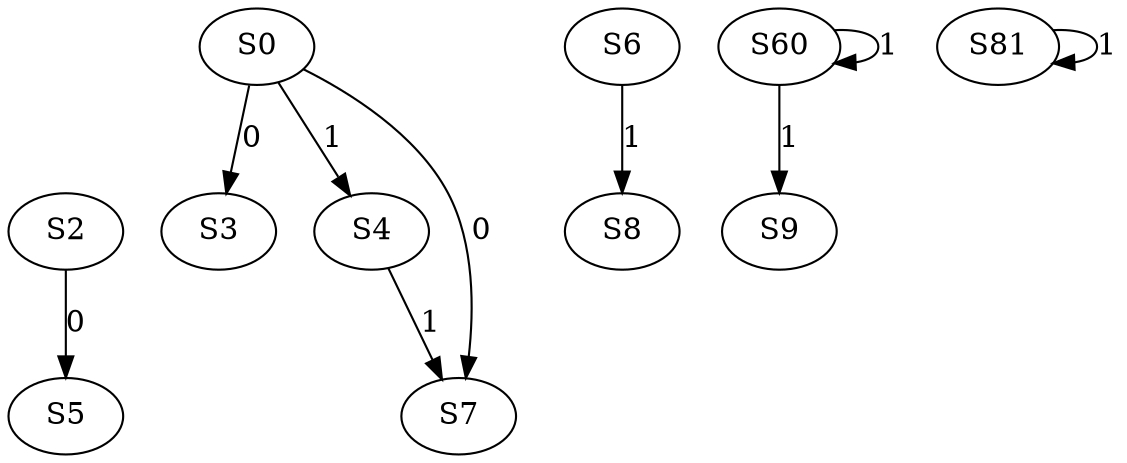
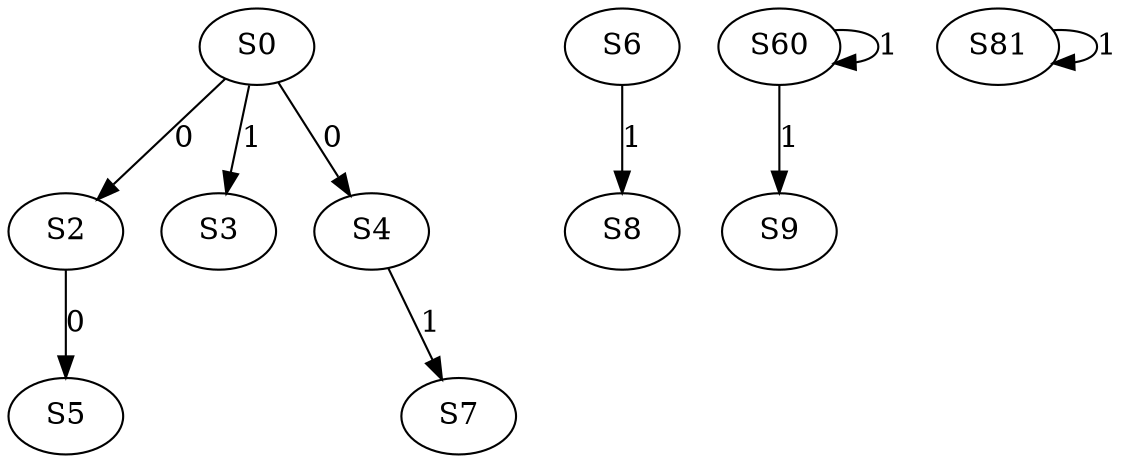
(253, 139) -> (253, 139)
(333, 139) -> (333, 139)
(441, 182) -> (169, 131)
